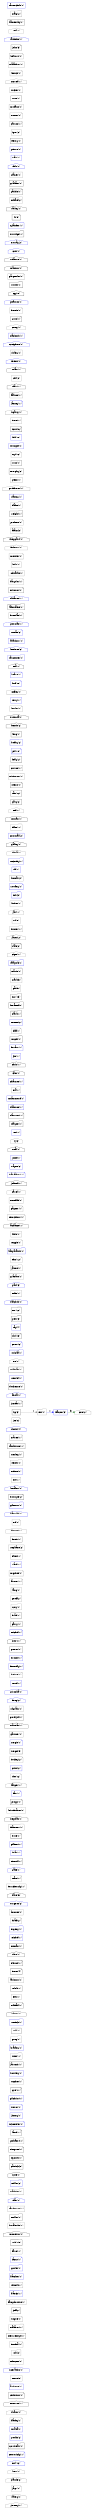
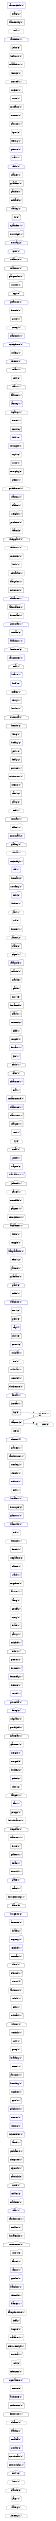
(16, 751) -> (16, 751)
(49, 1412) -> (31, 1418)
